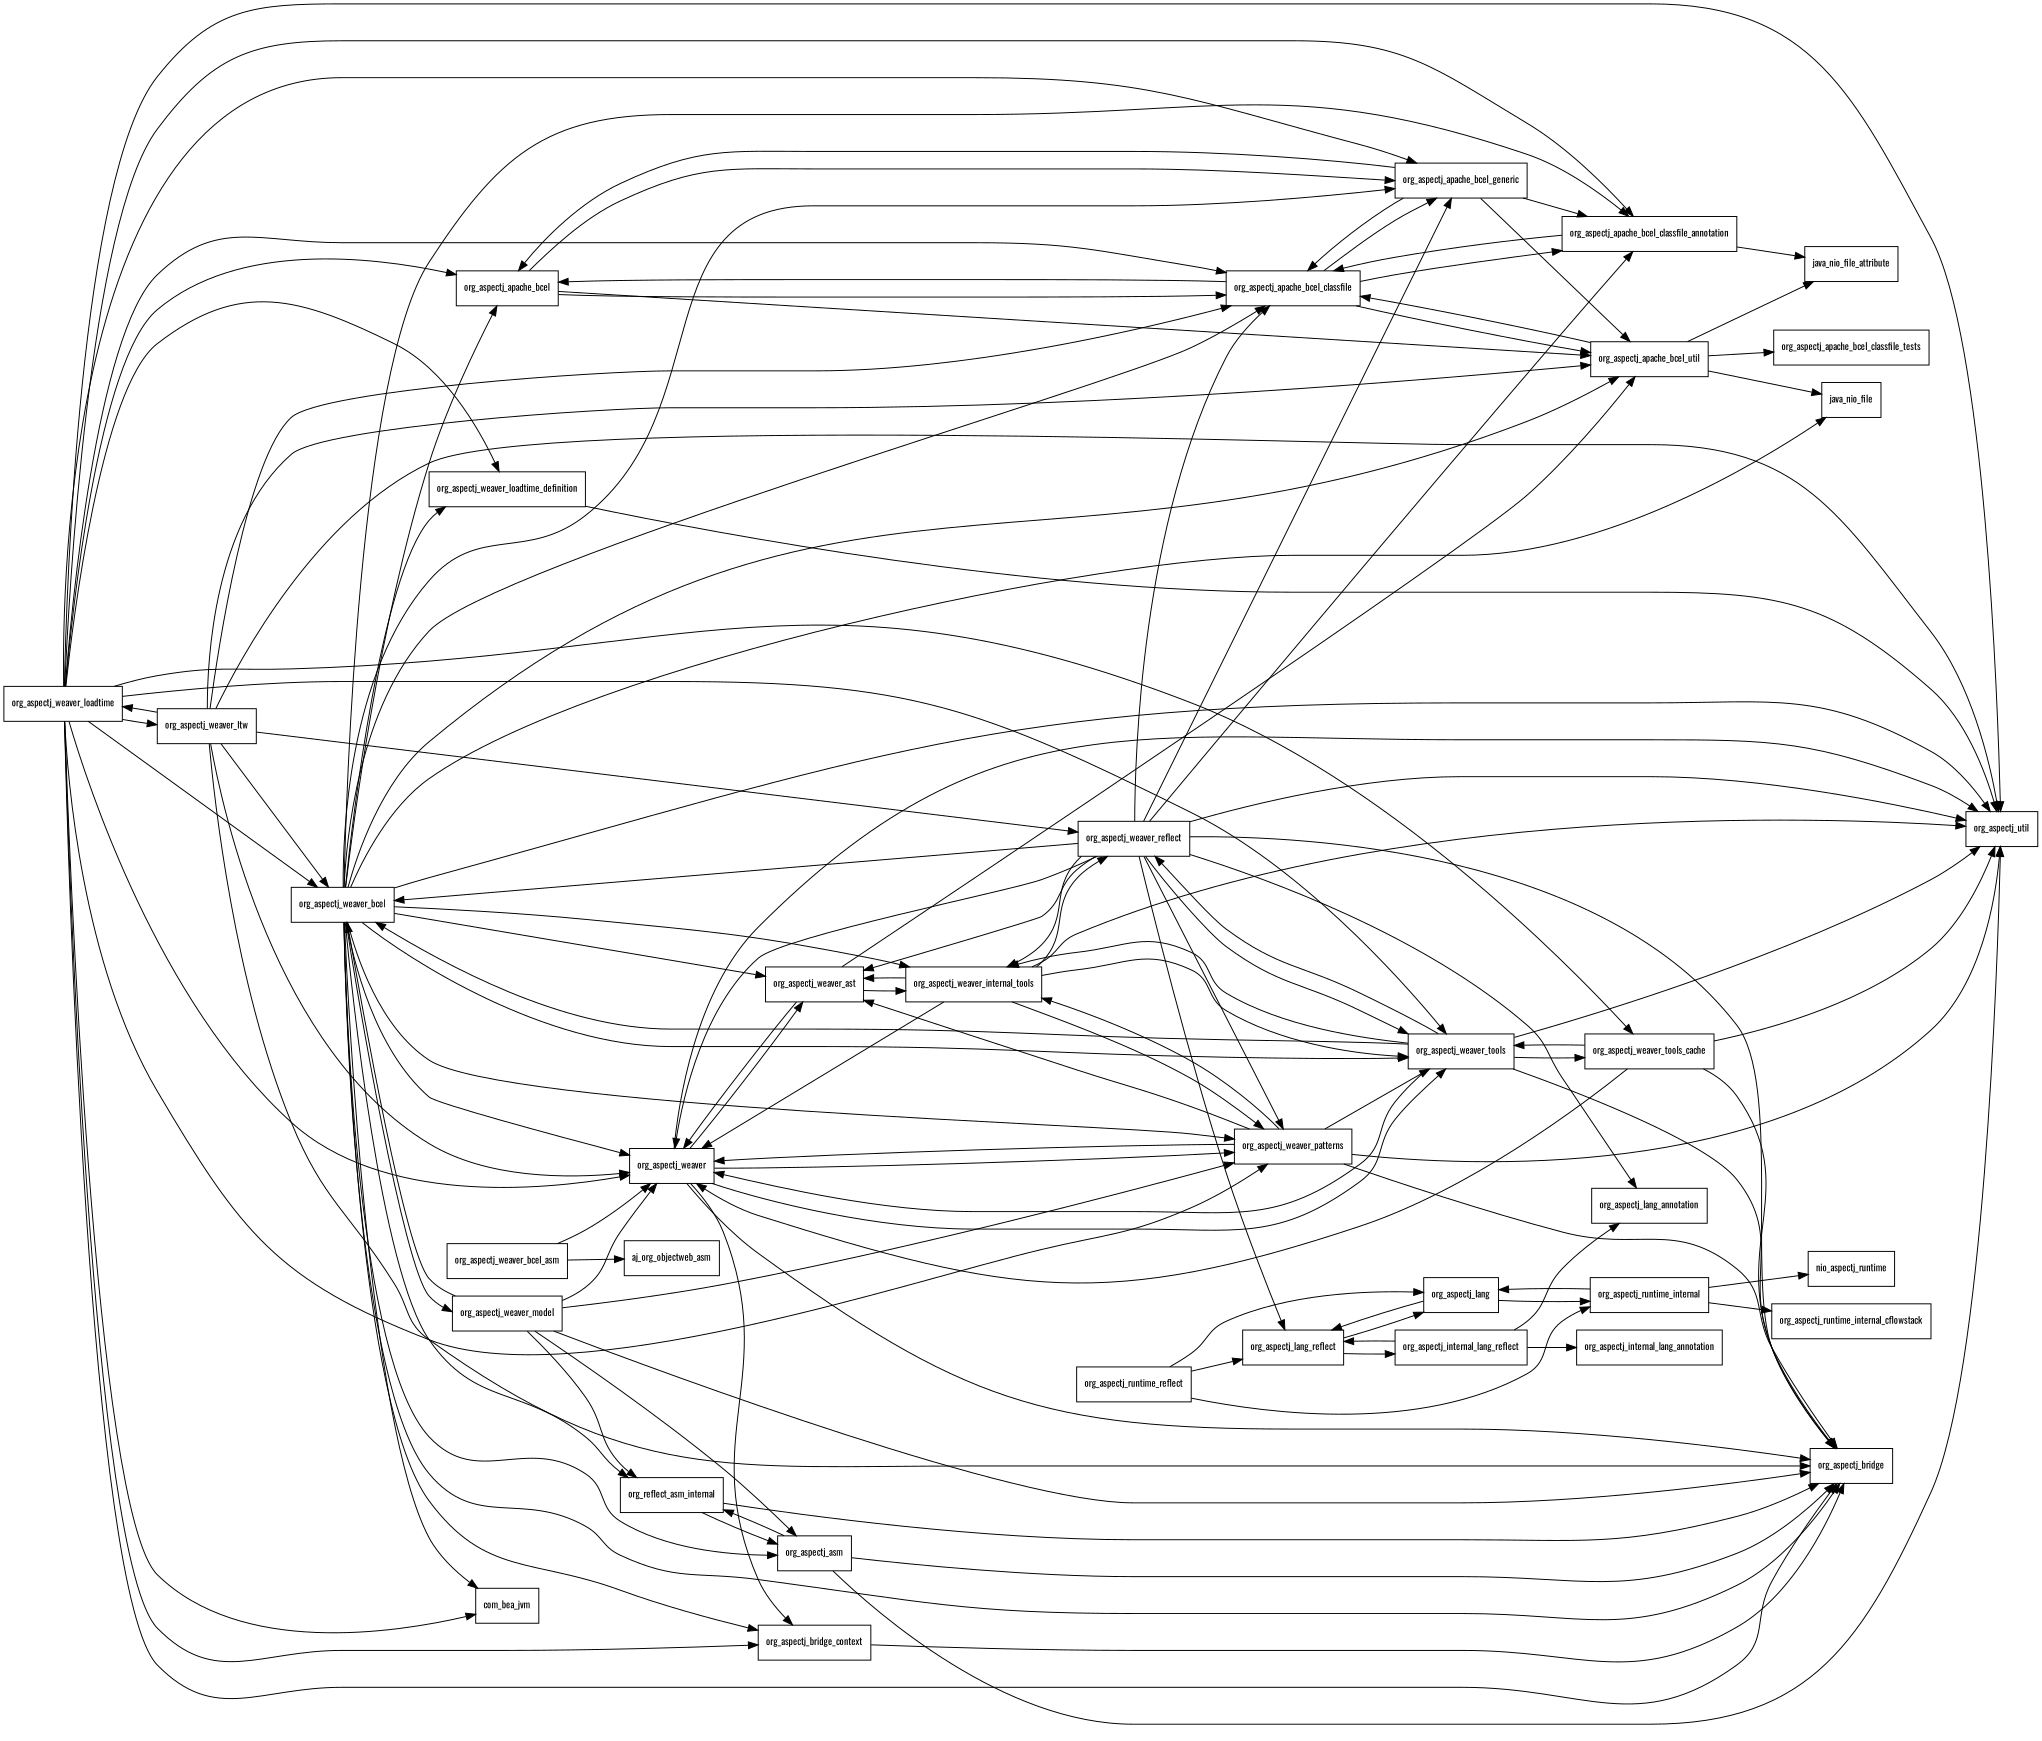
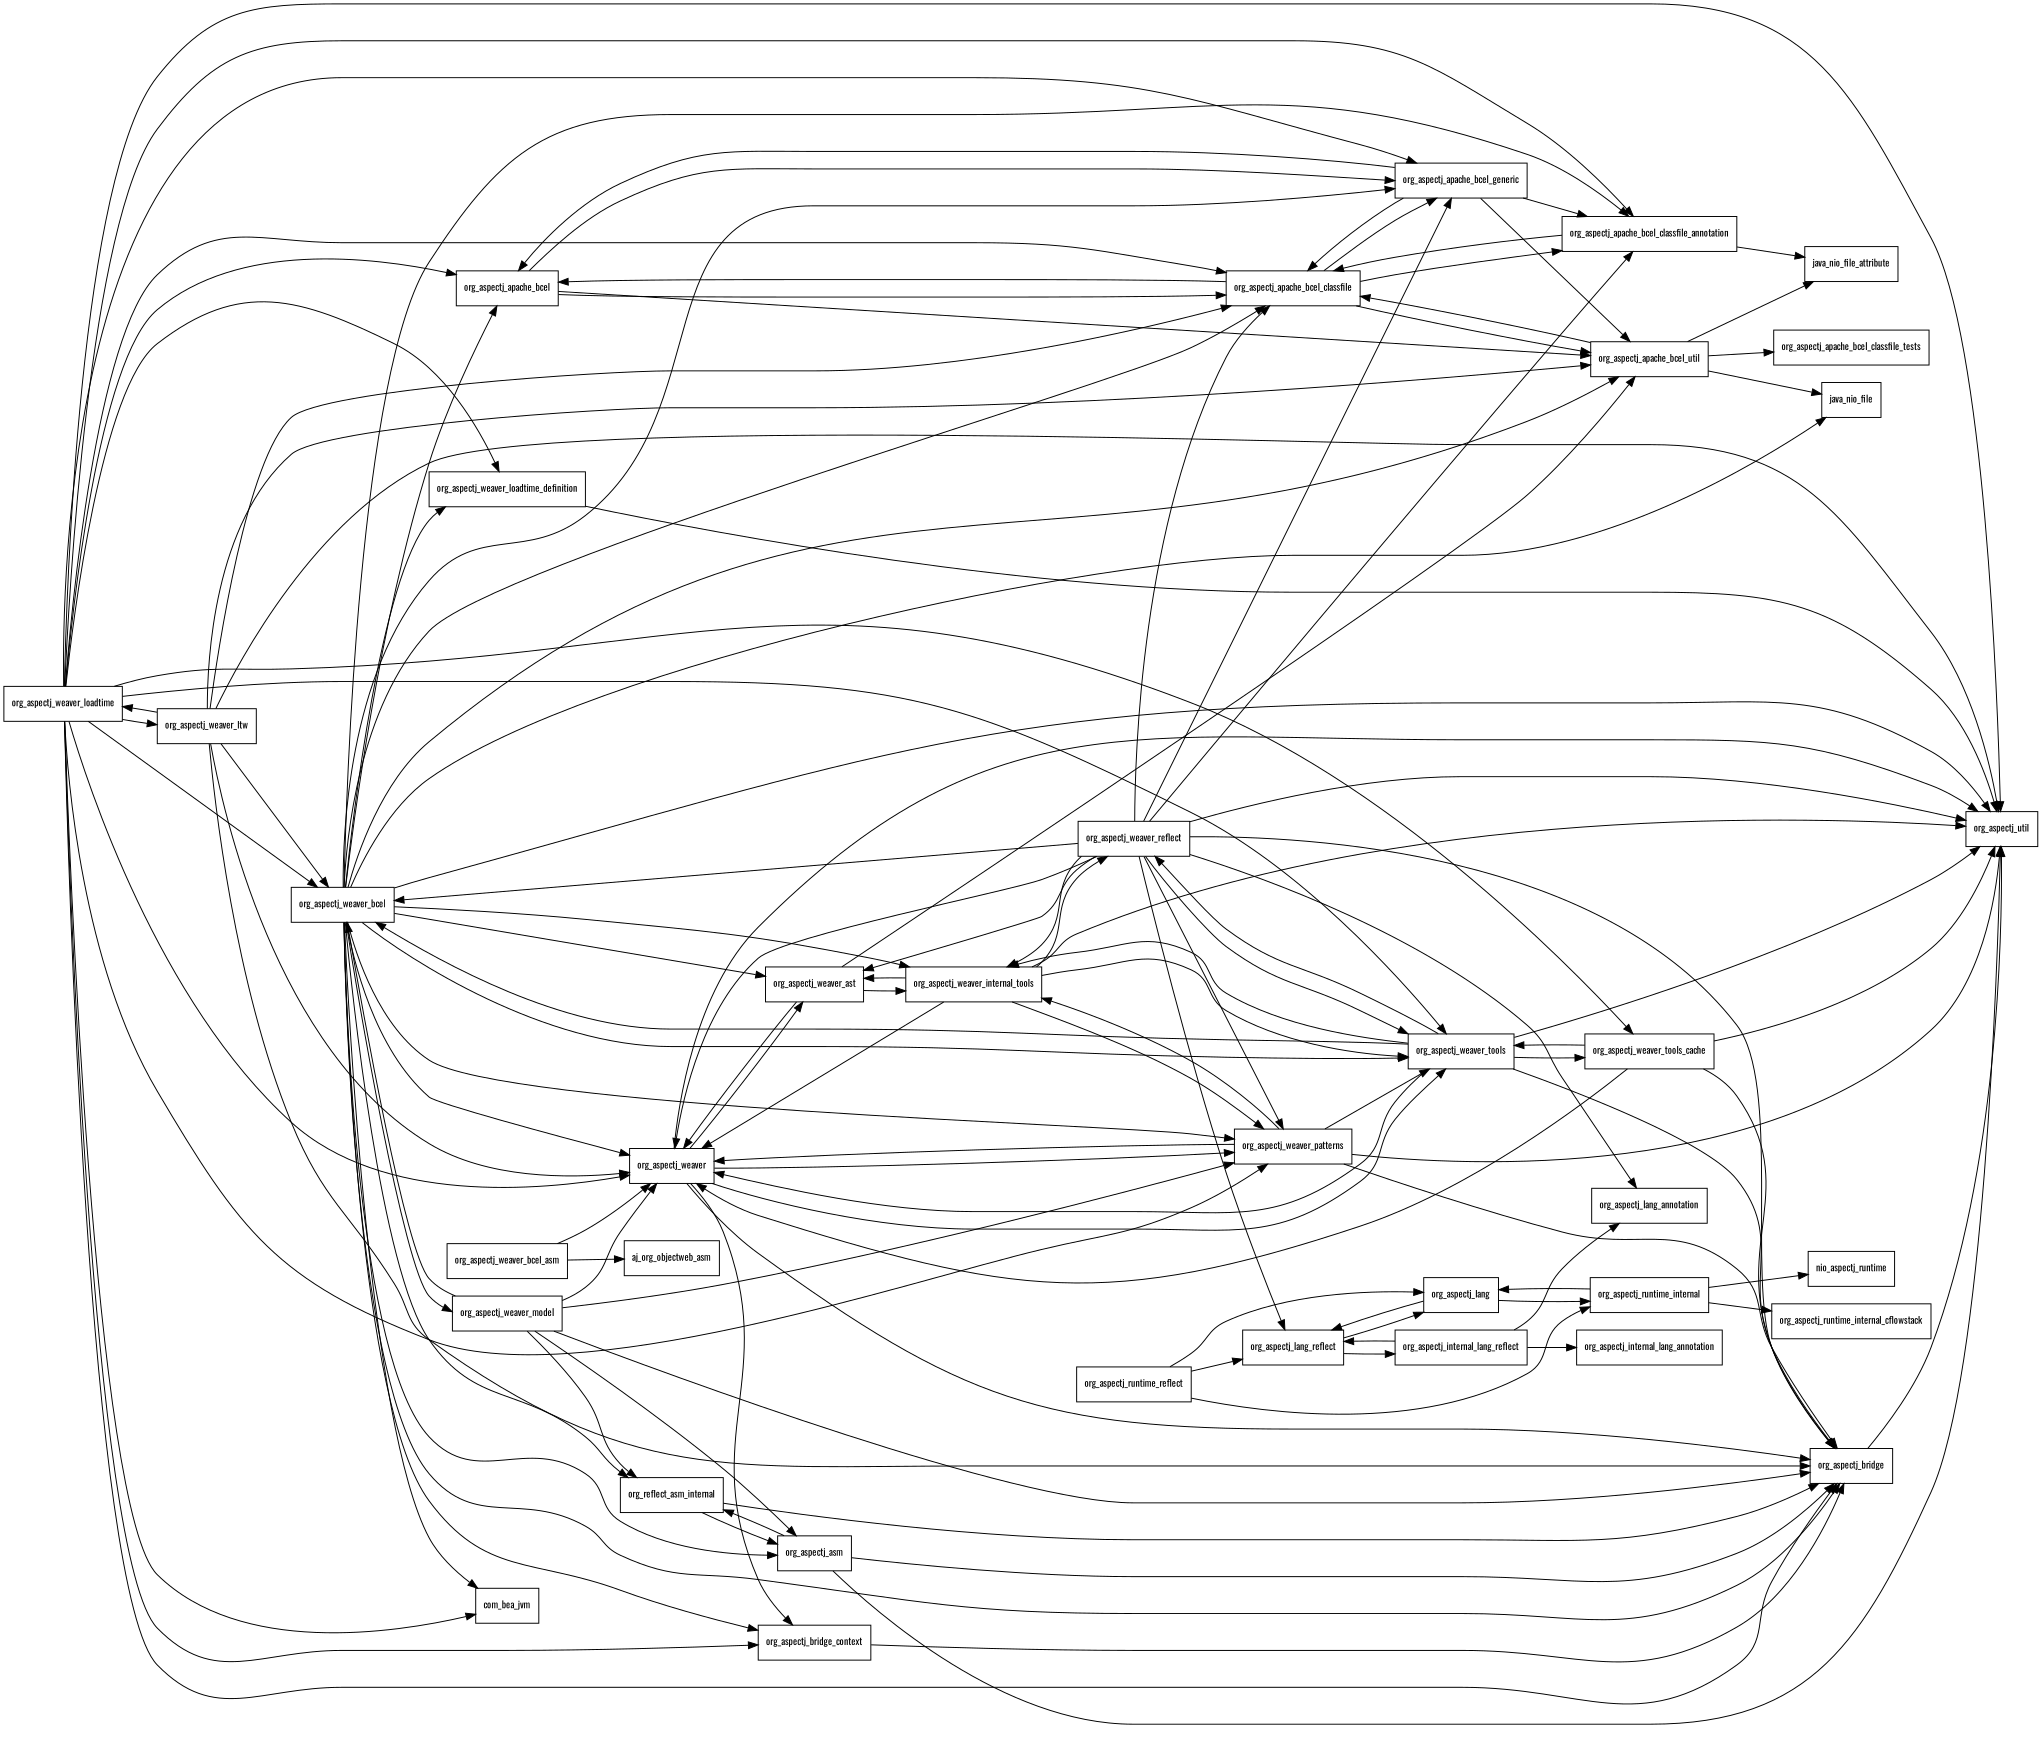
(662, 781) -> none
(1062, 1065) -> none
none -> (1978, 1164)
